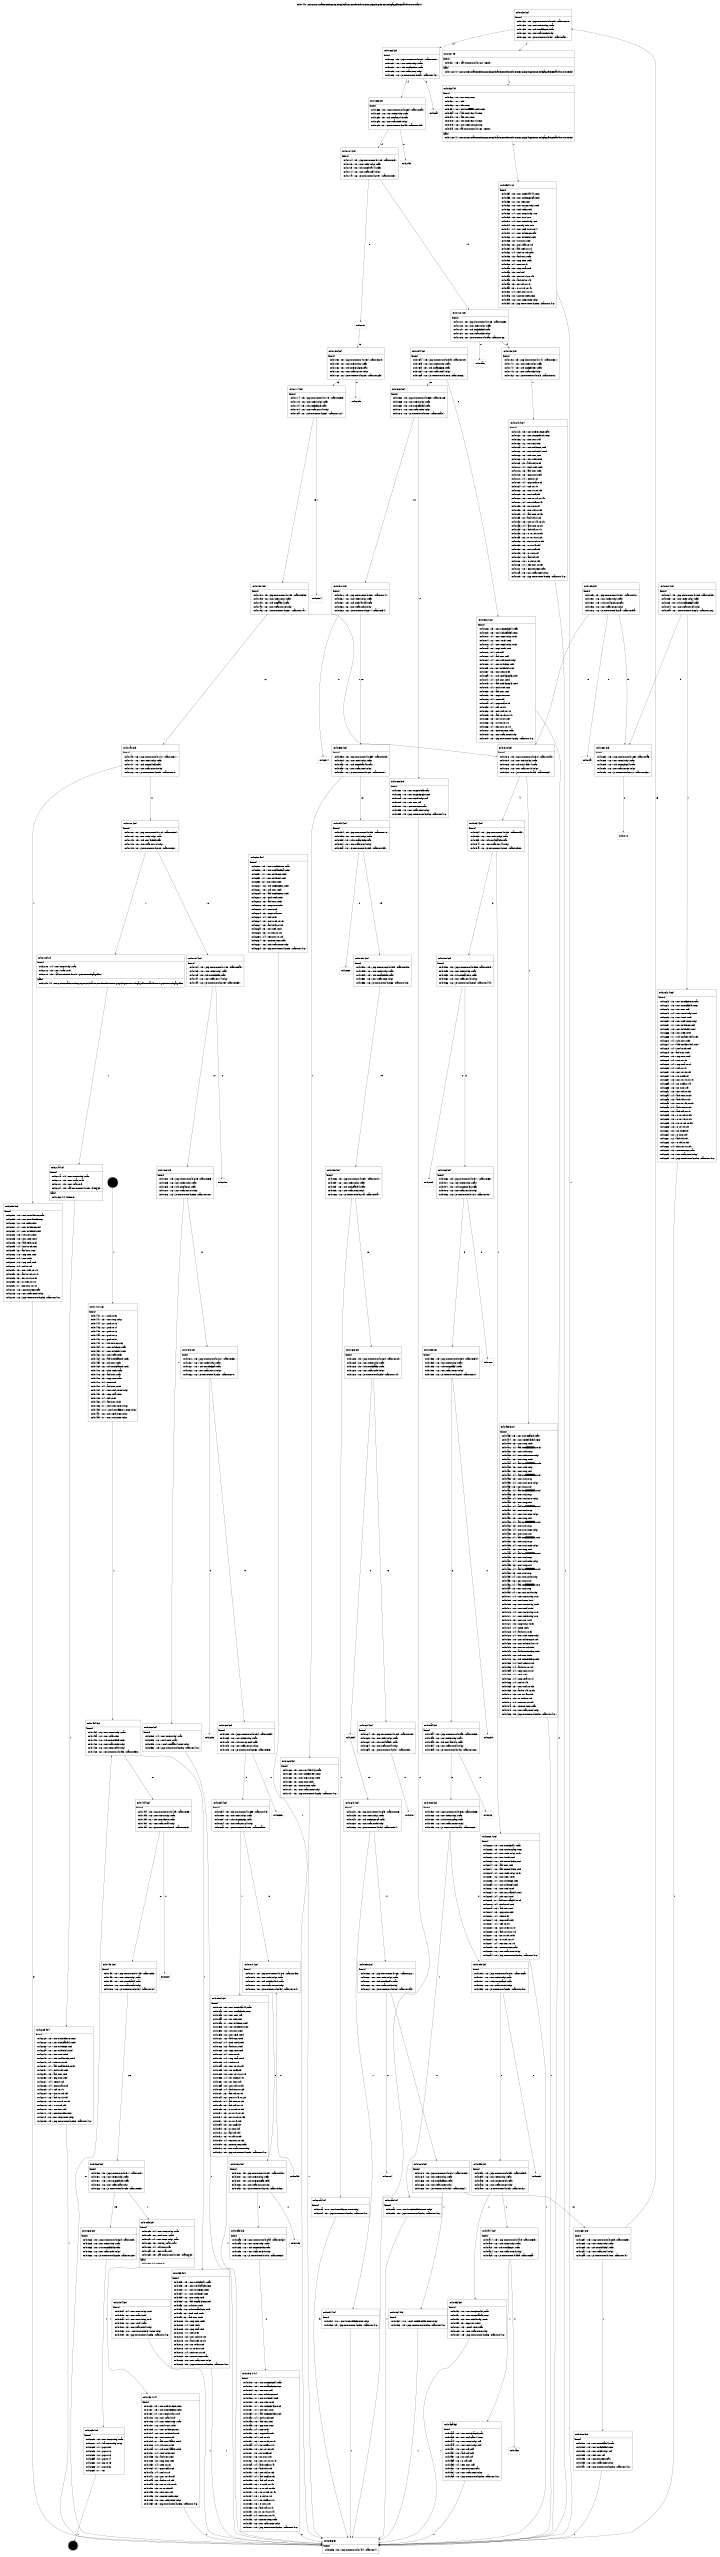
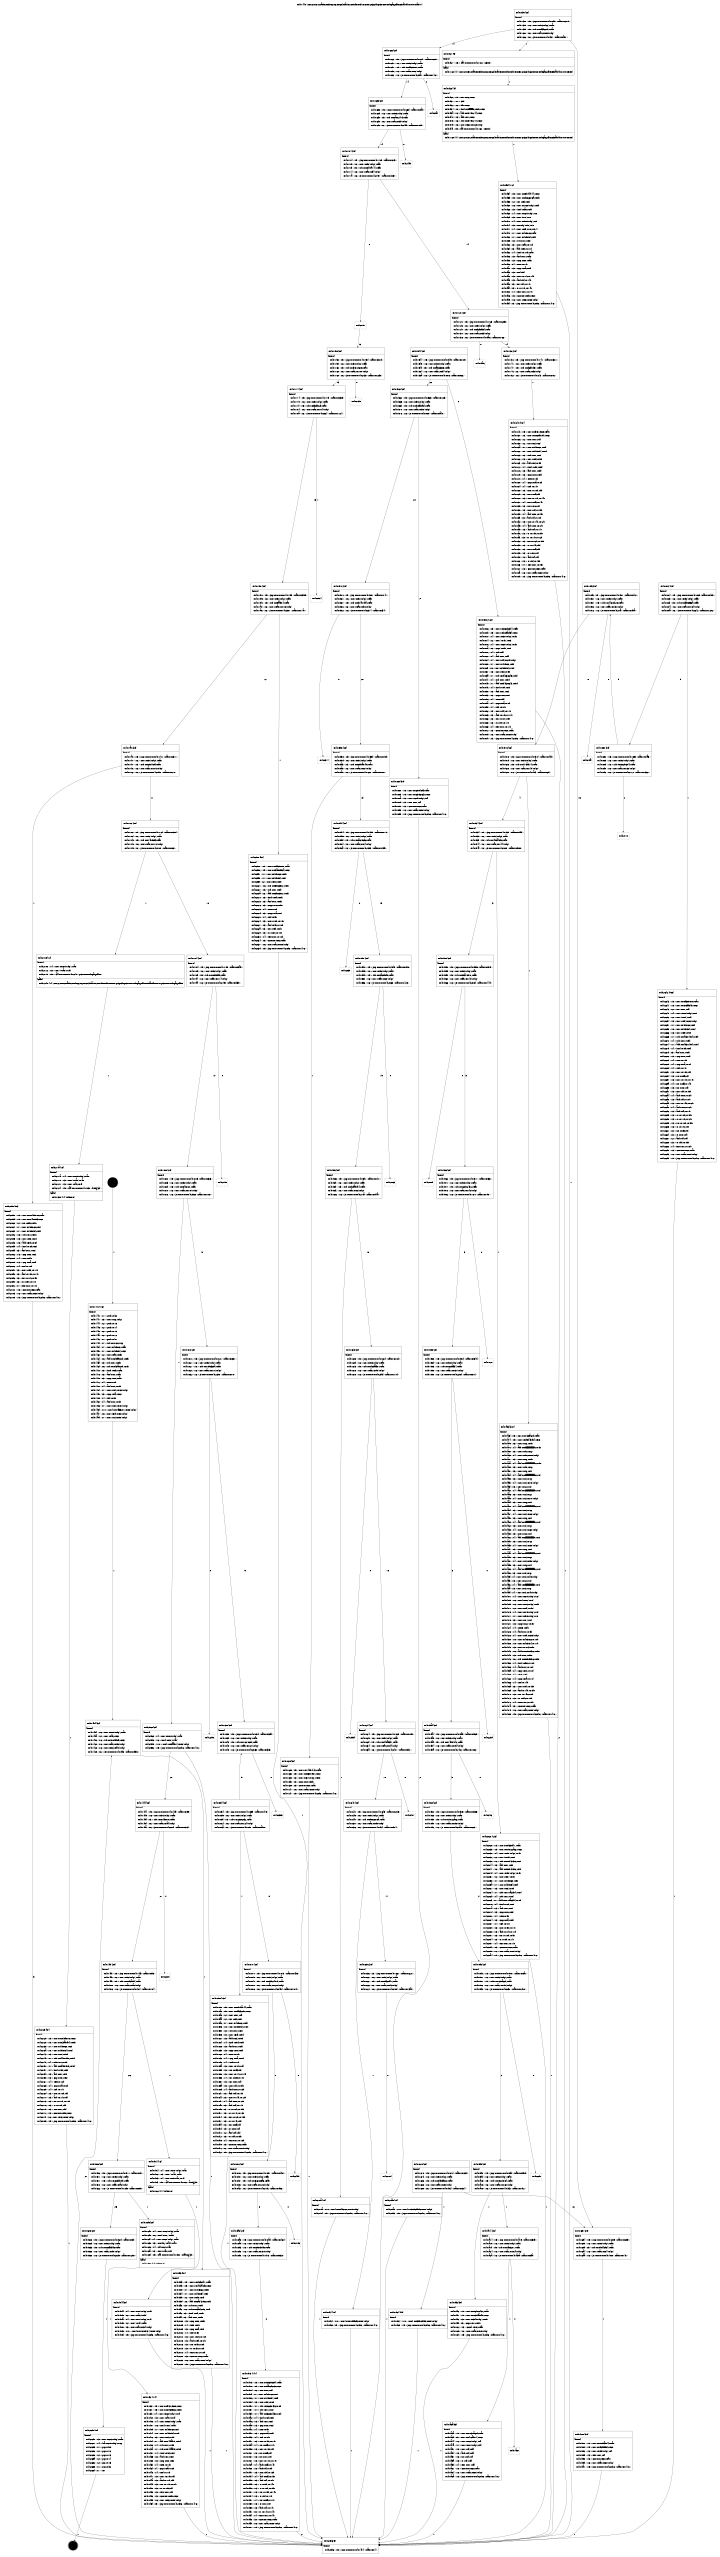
(627, 679) -> (611, 680)
(350, 731) -> (279, 734)
(655, 1104) -> (578, 1134)
none -> (390, 1183)
(359, 1770) -> (380, 1776)
(244, 1776) -> (239, 1777)
(138, 1777) -> (168, 1775)
(433, 2015) -> none
(414, 2076) -> none
(277, 2088) -> (296, 2082)
none -> (173, 2177)
(320, 2319) -> (320, 2319)
